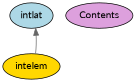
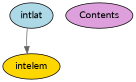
(36, 44) -> (27, 37)
